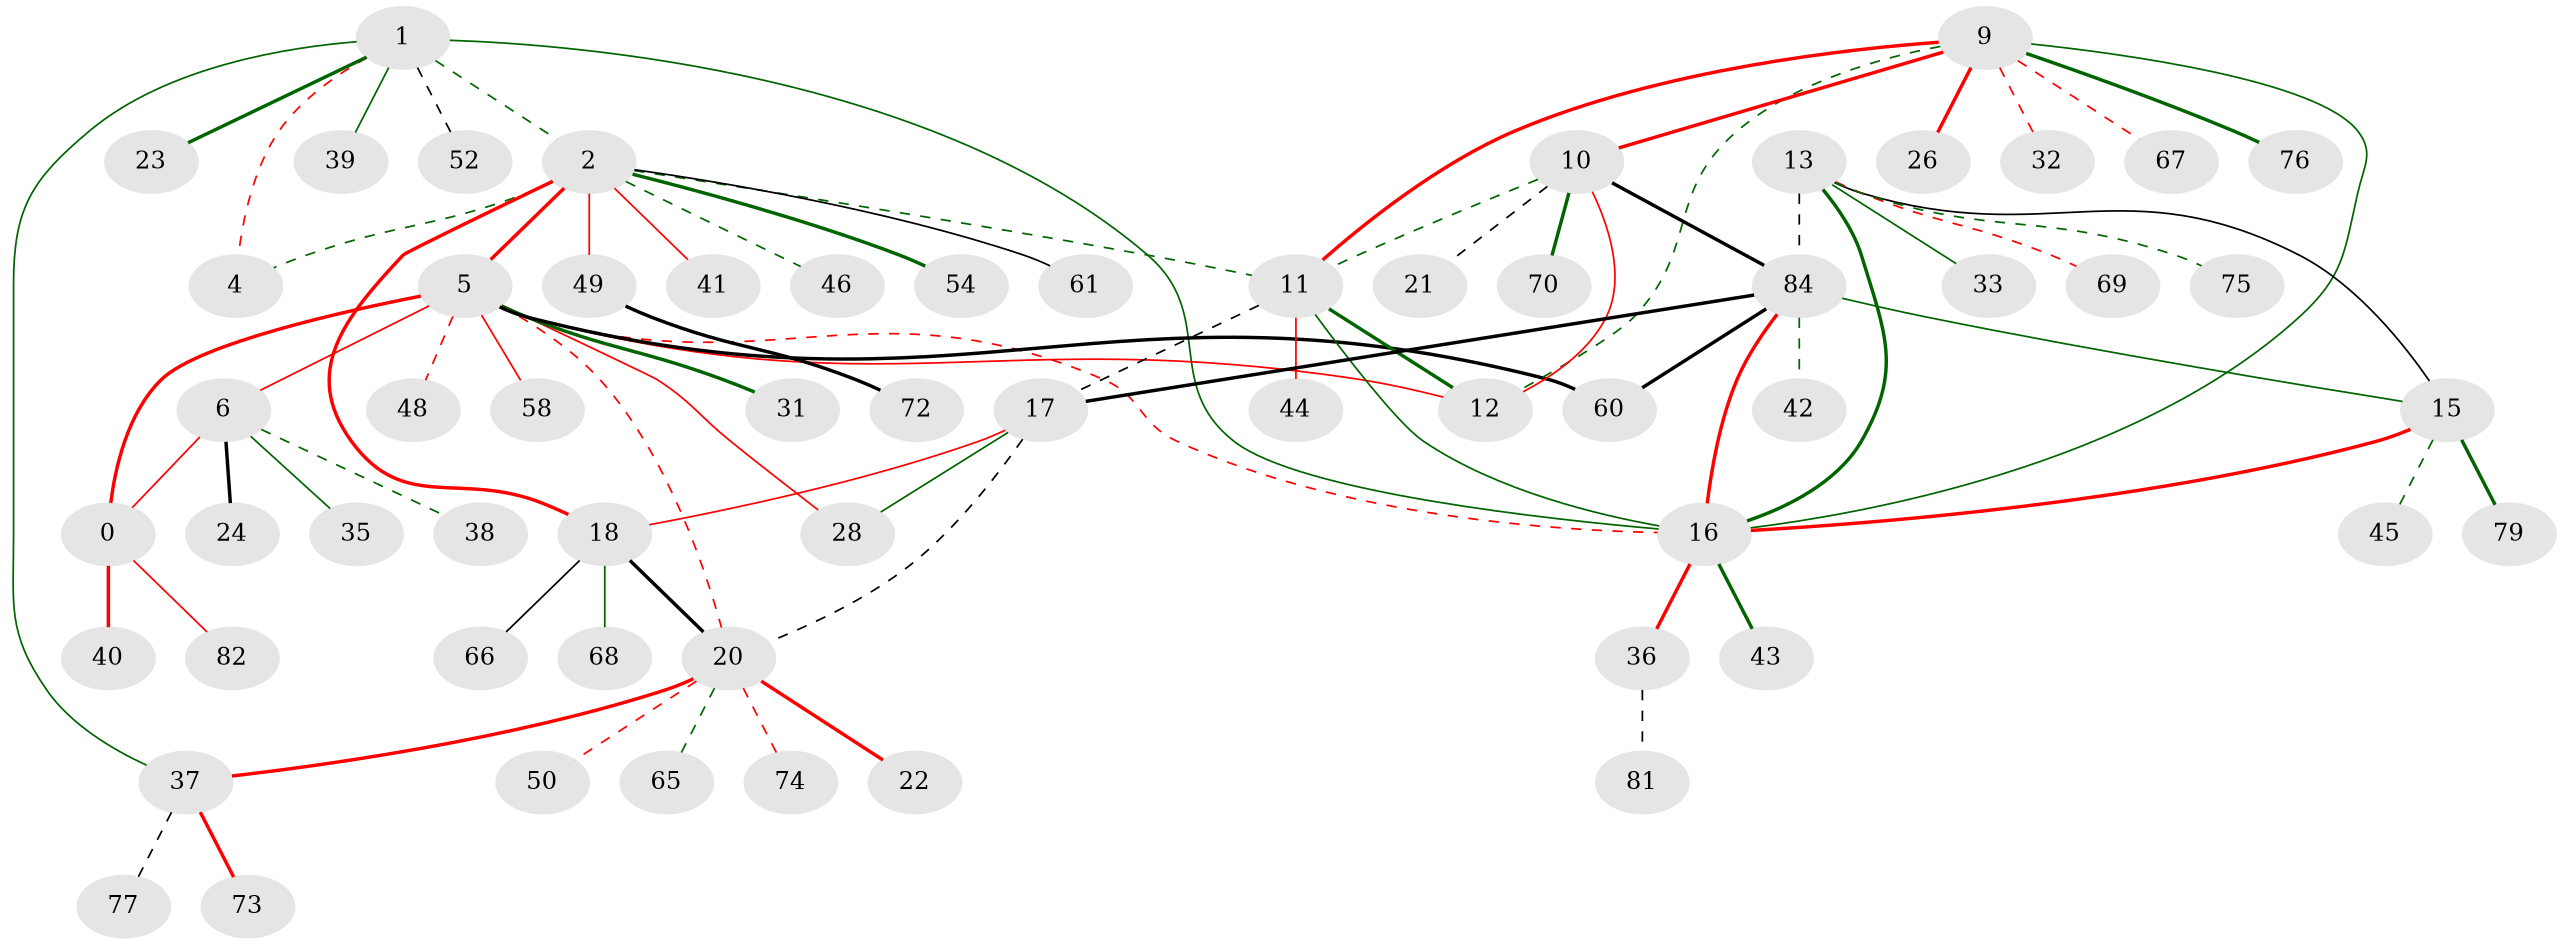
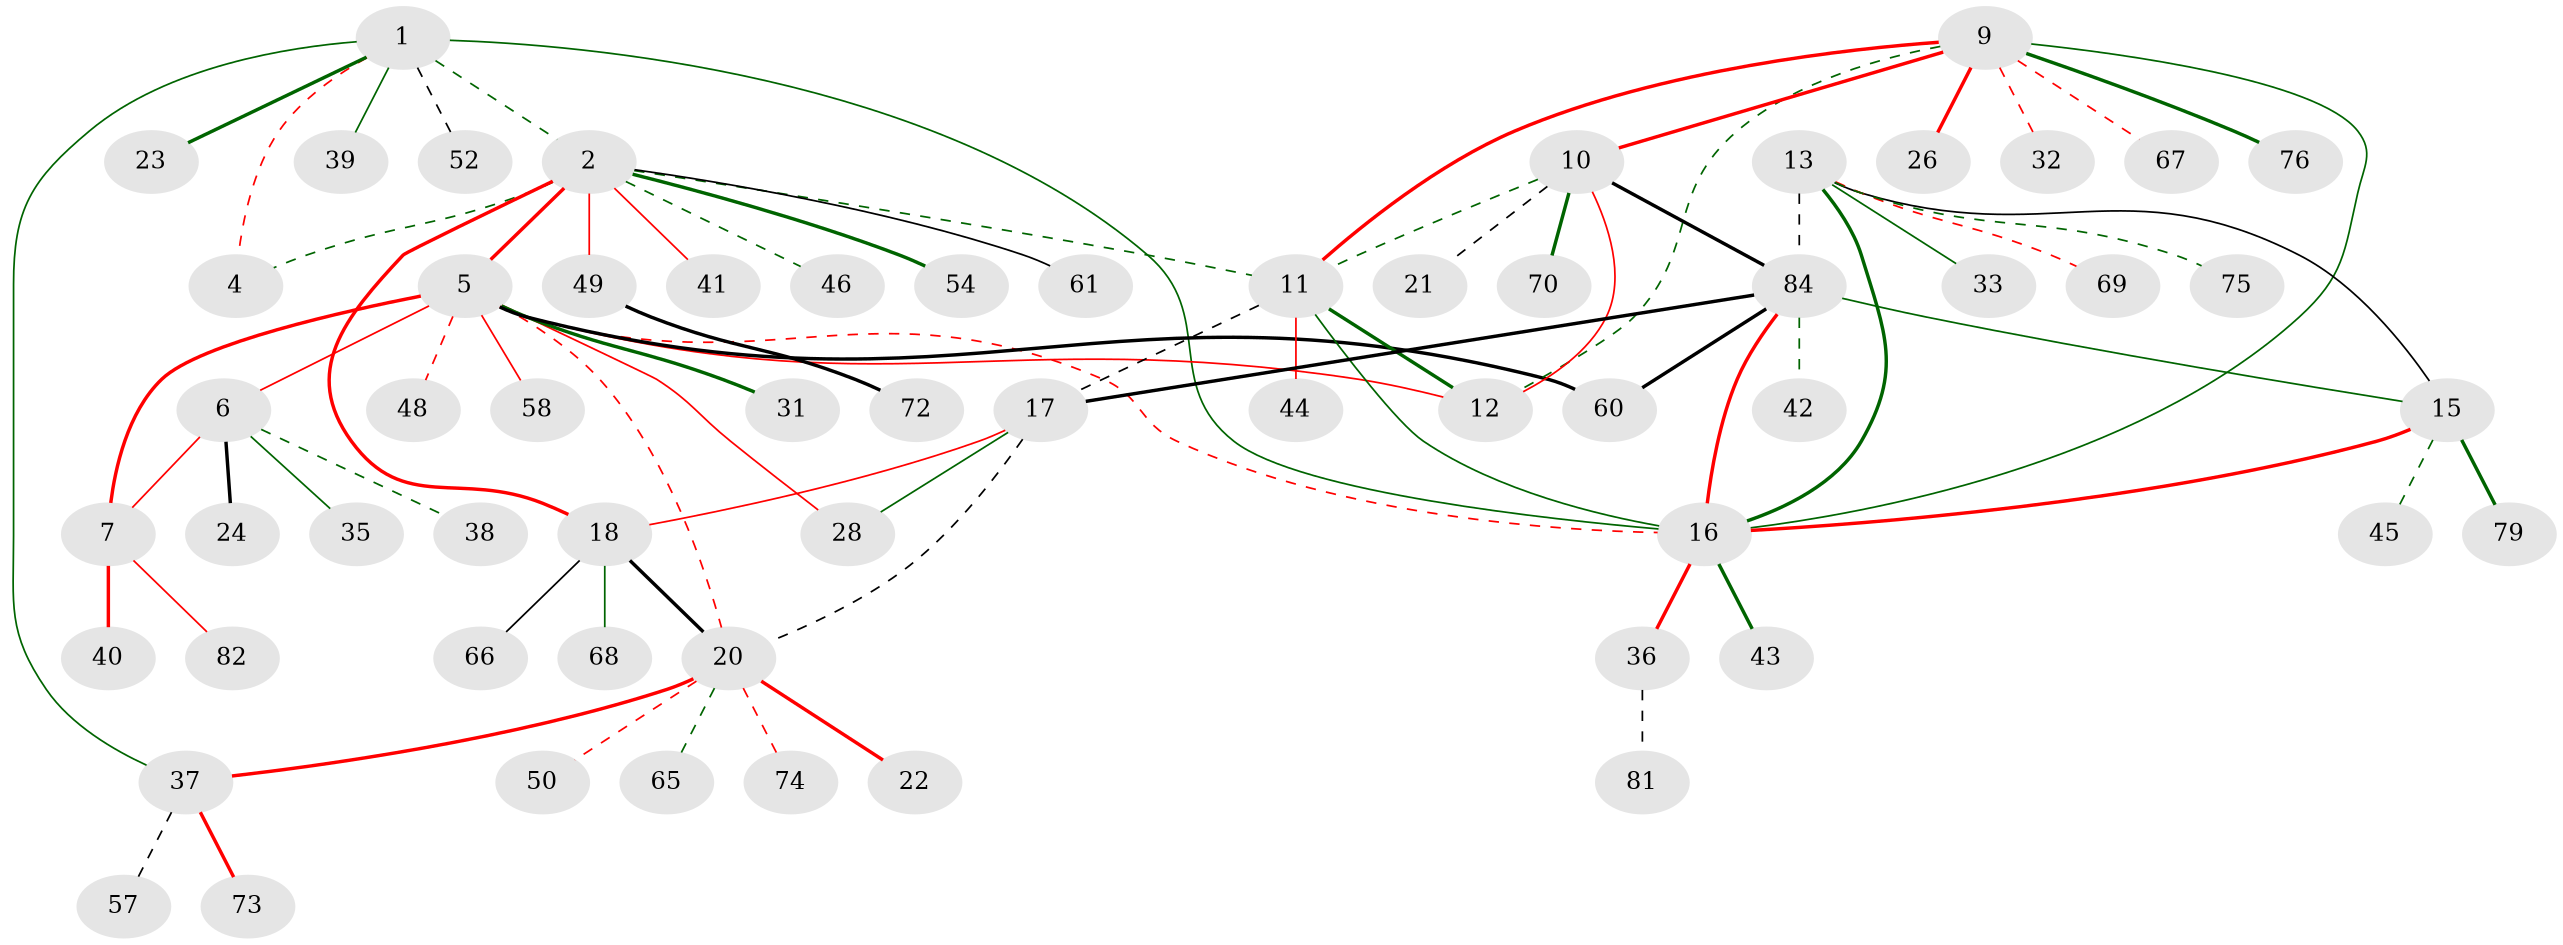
(108, 534) -> (108, 534)
(124, 907) -> (124, 907)
